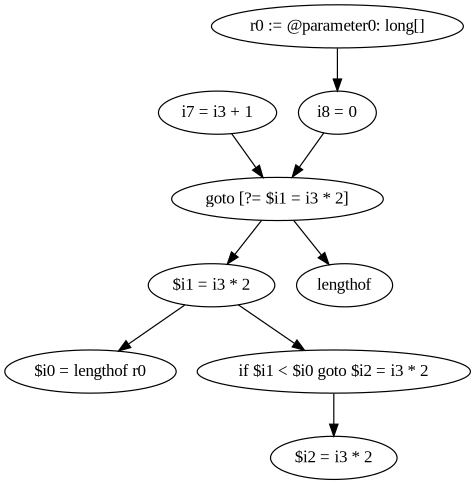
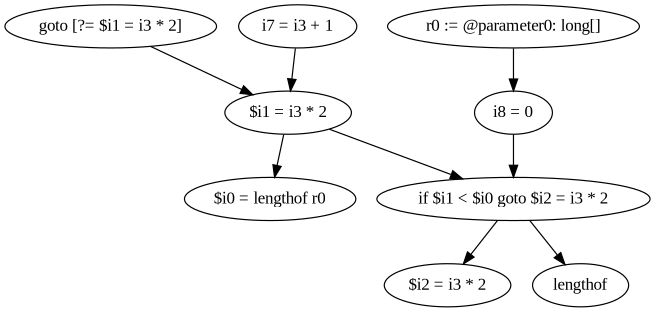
(312, 150) -> (513, 150)
(244, 151) -> (294, 64)
(308, 238) -> (544, 238)
